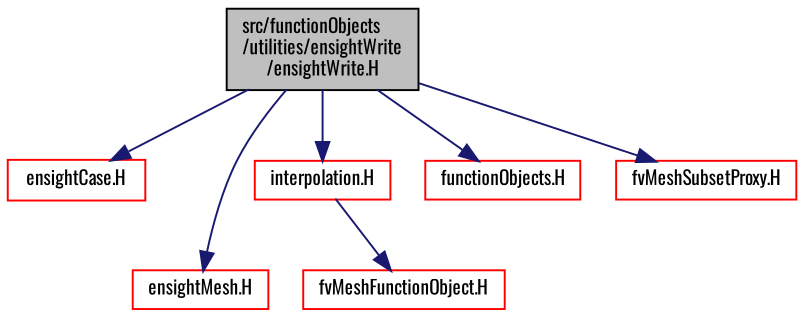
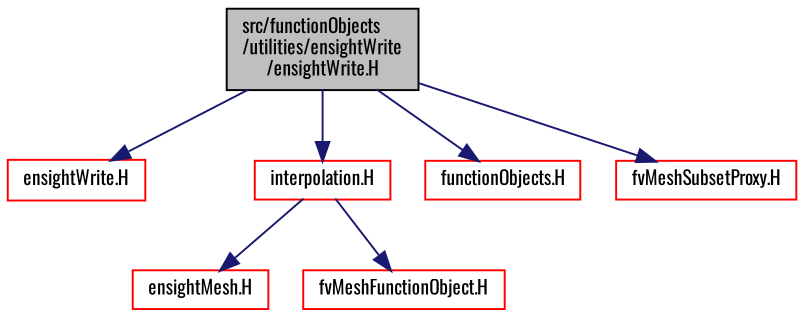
(235, 165) -> (269, 228)
(77, 180) -> (77, 180)
